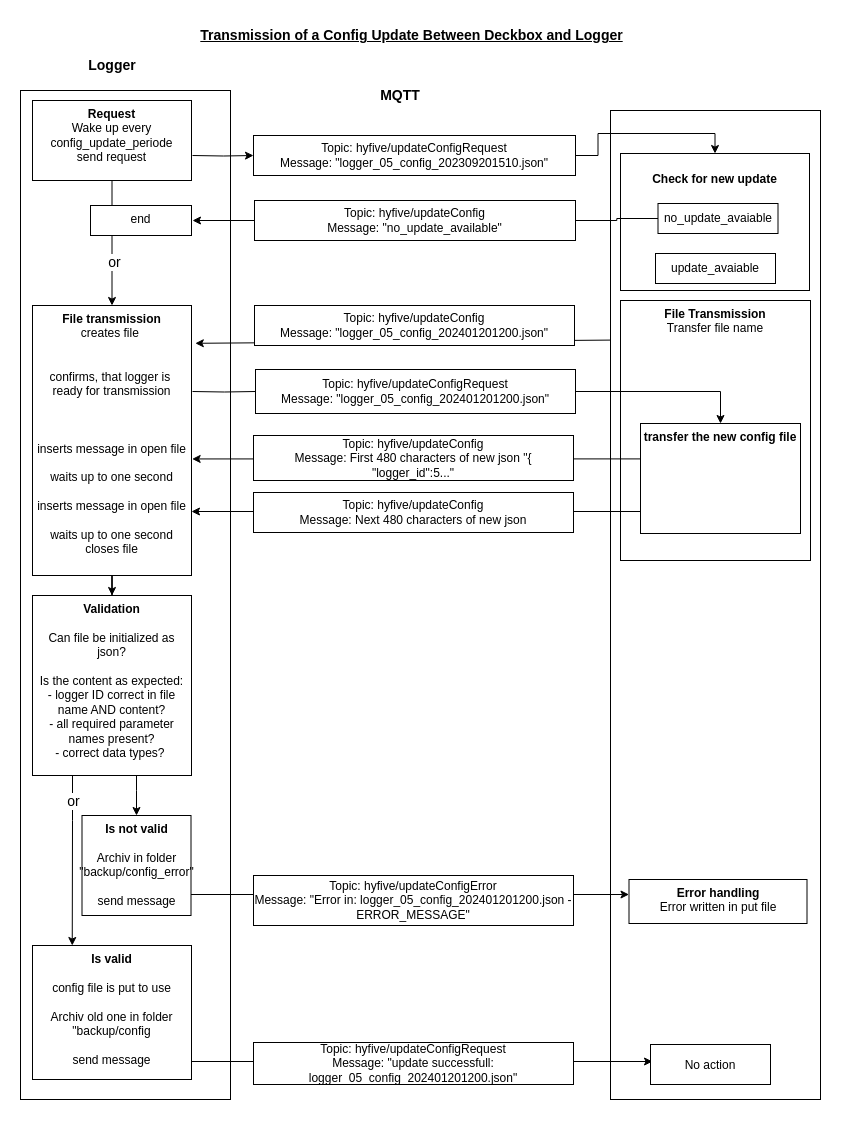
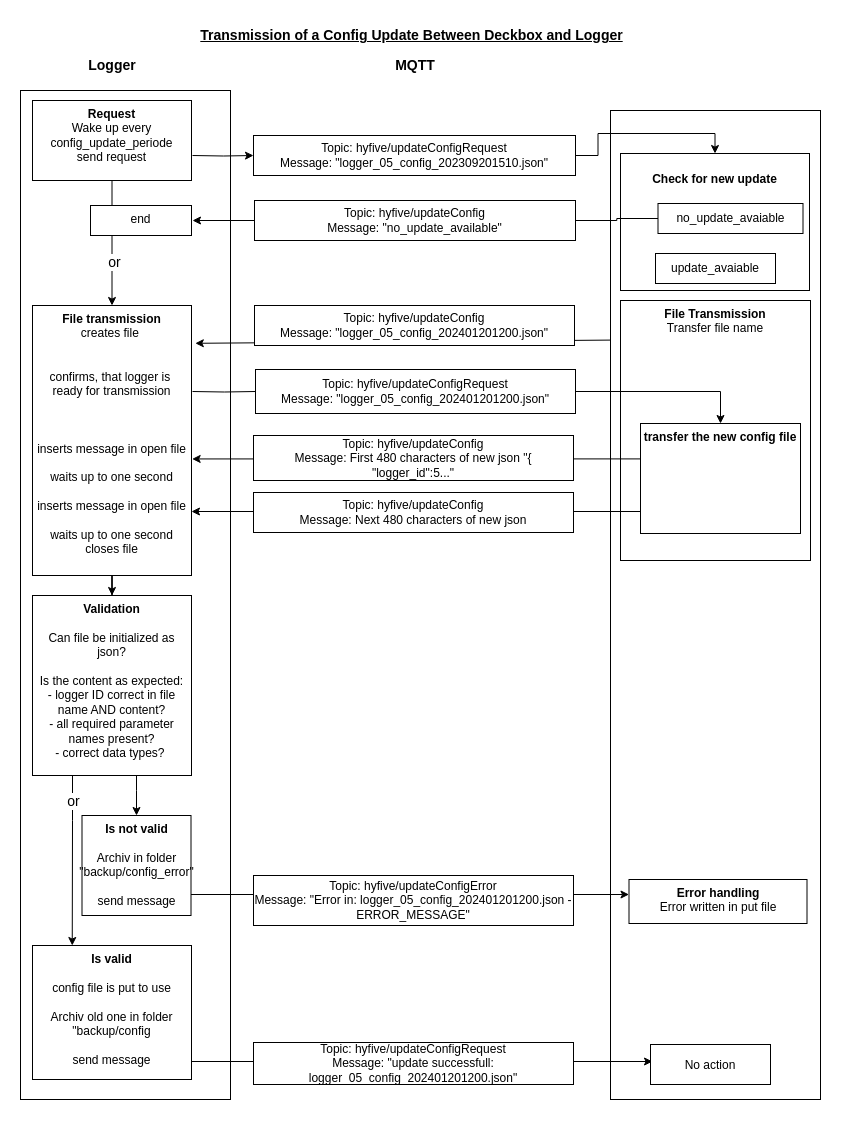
(400, 96) -> (415, 66)
(718, 219) -> (731, 219)
